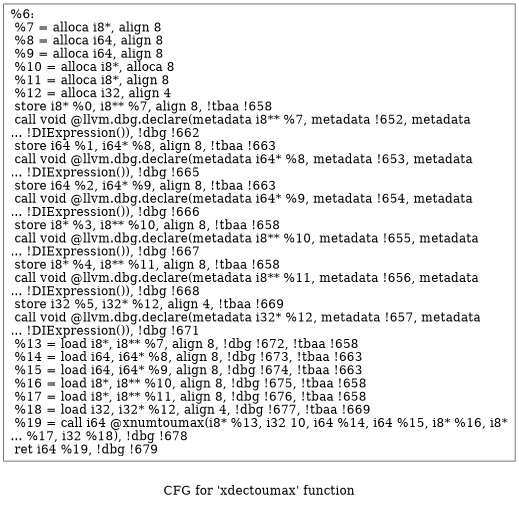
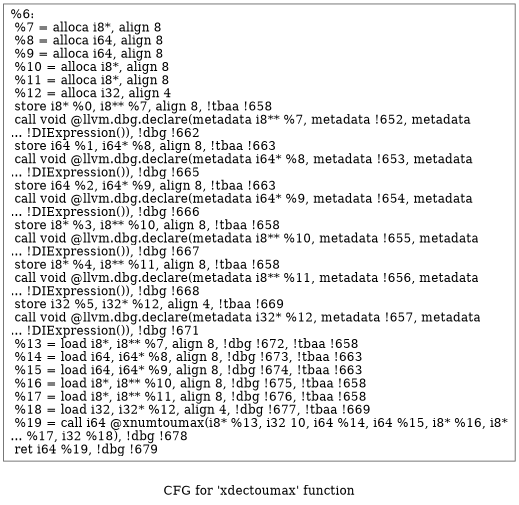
(93, 67) -> (90, 67)
